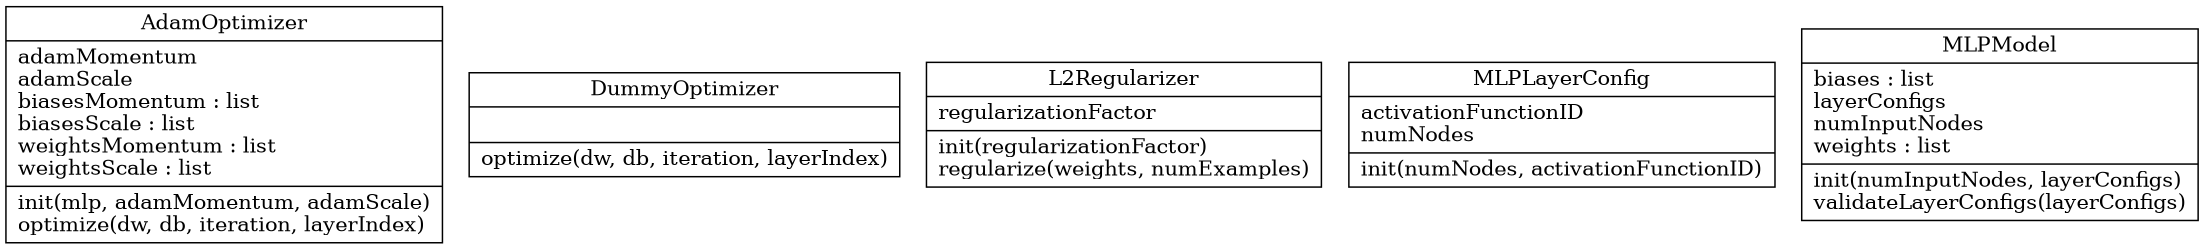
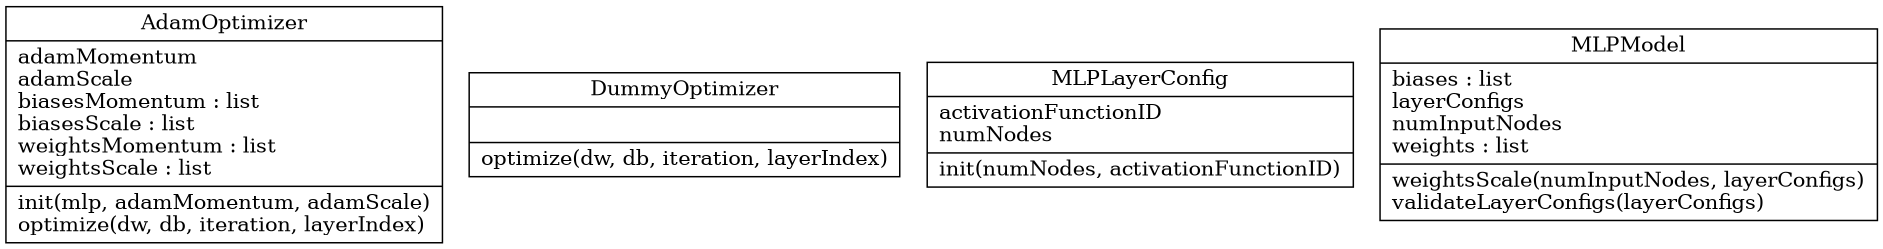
(1124, 125) -> none
(1998, 180) -> (1629, 180)
